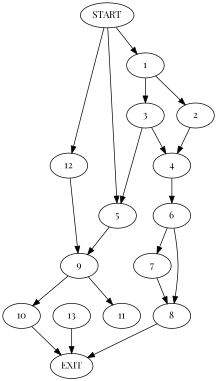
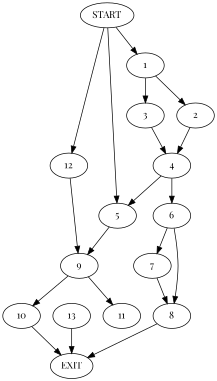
(132, 162) -> (147, 188)
